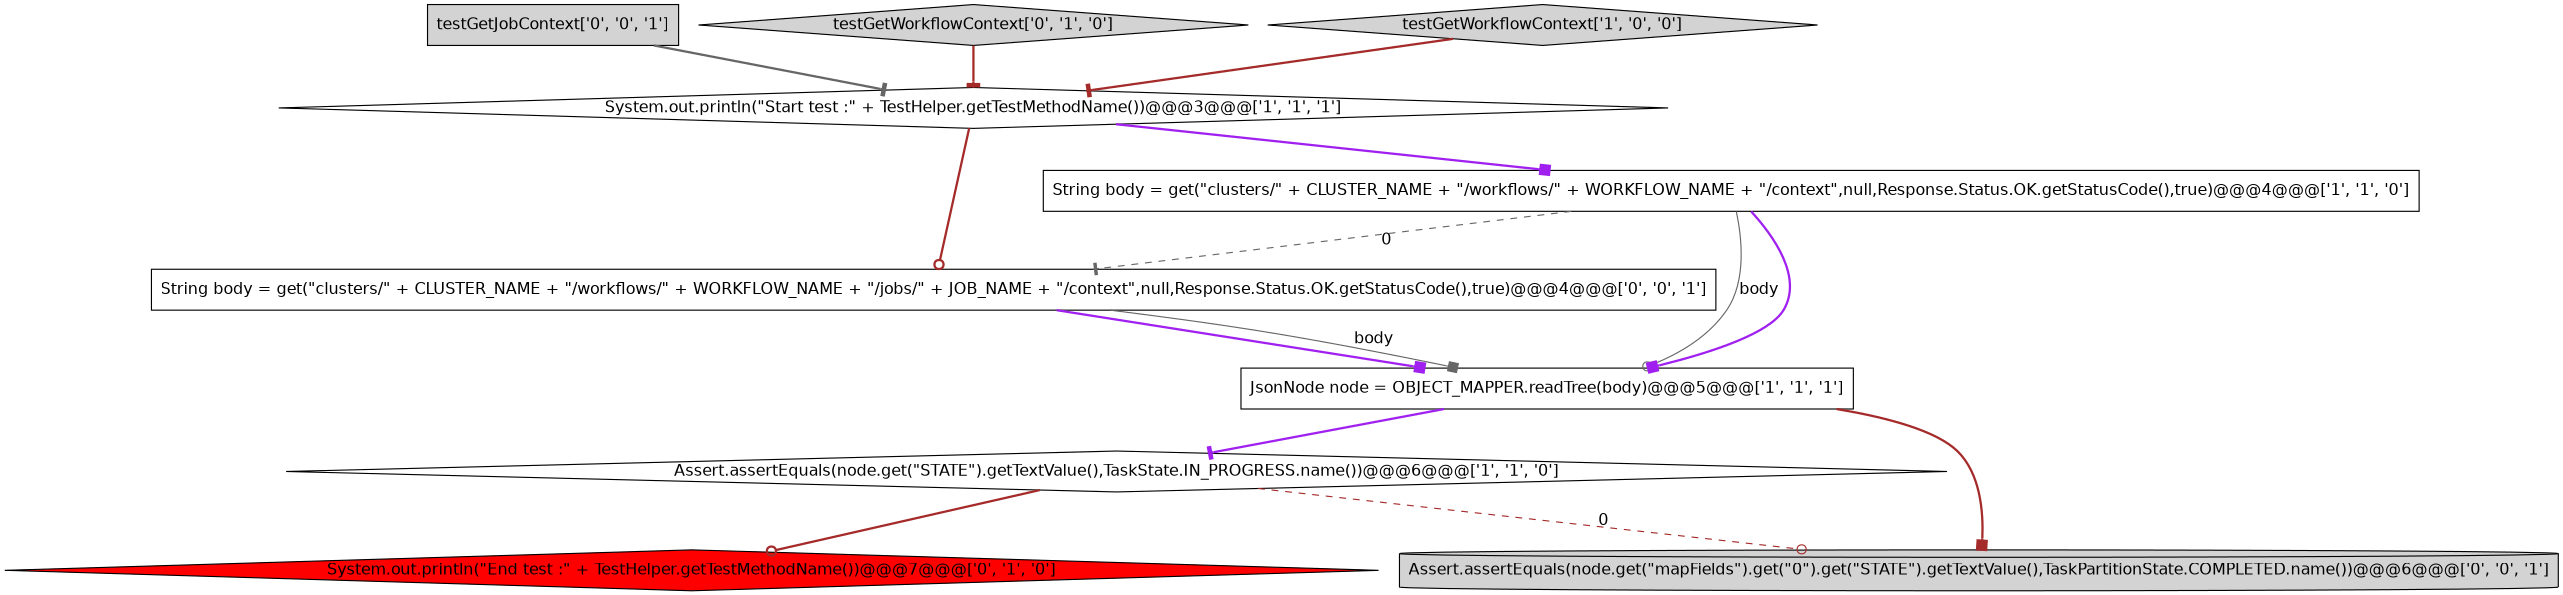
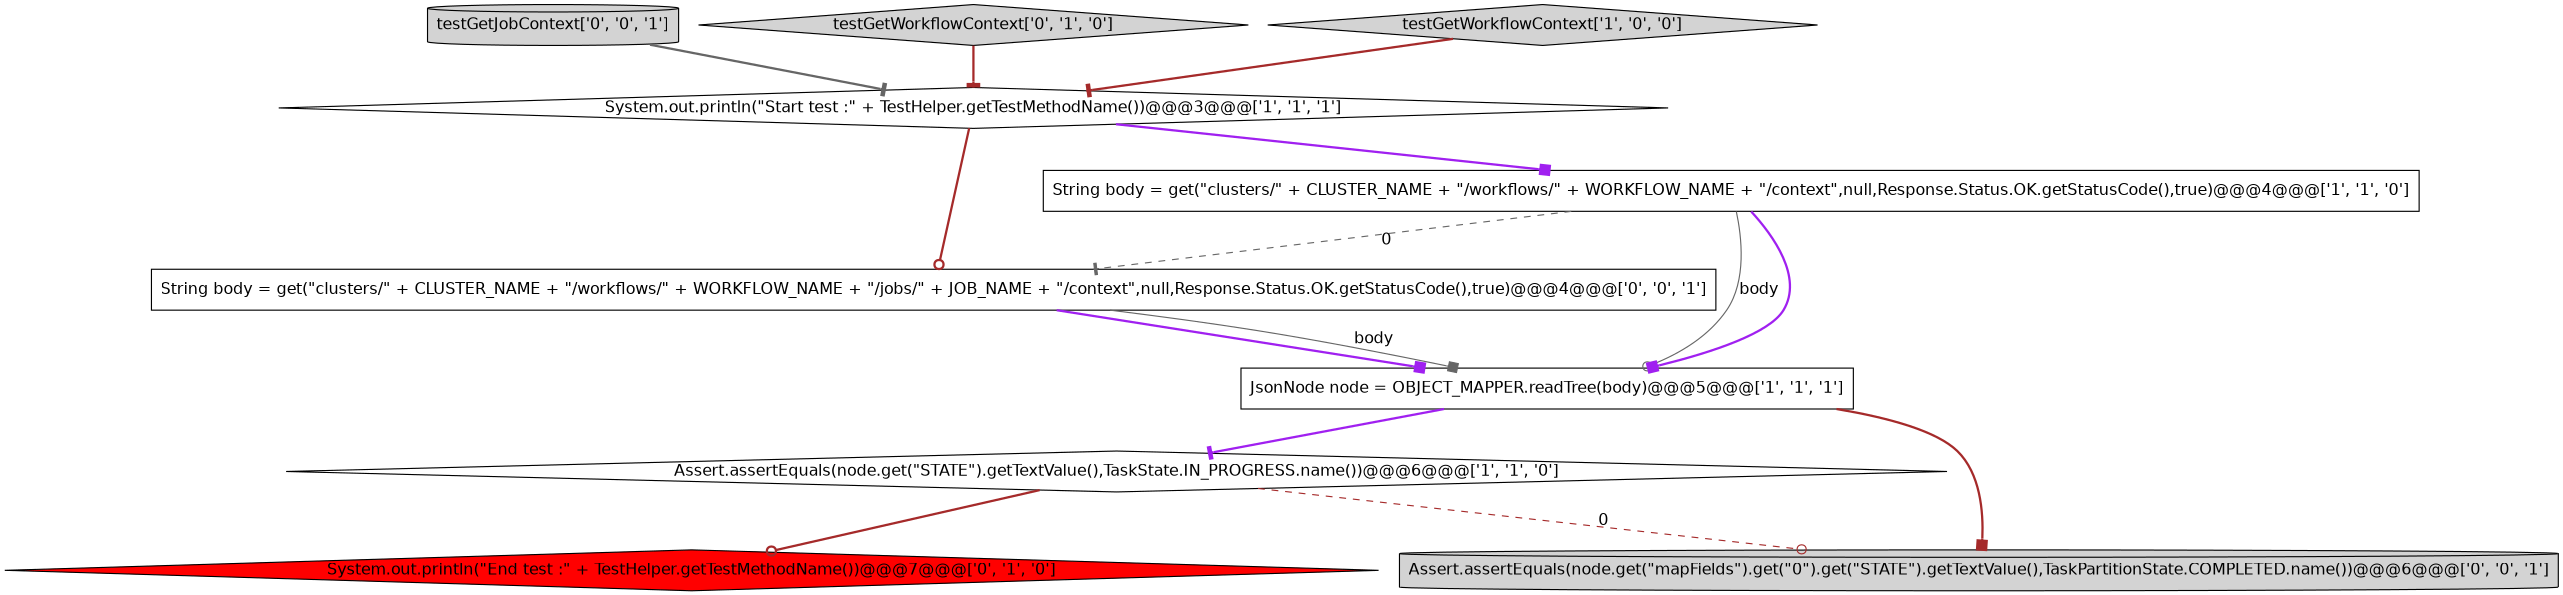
(553, 25) -> (553, 25)
